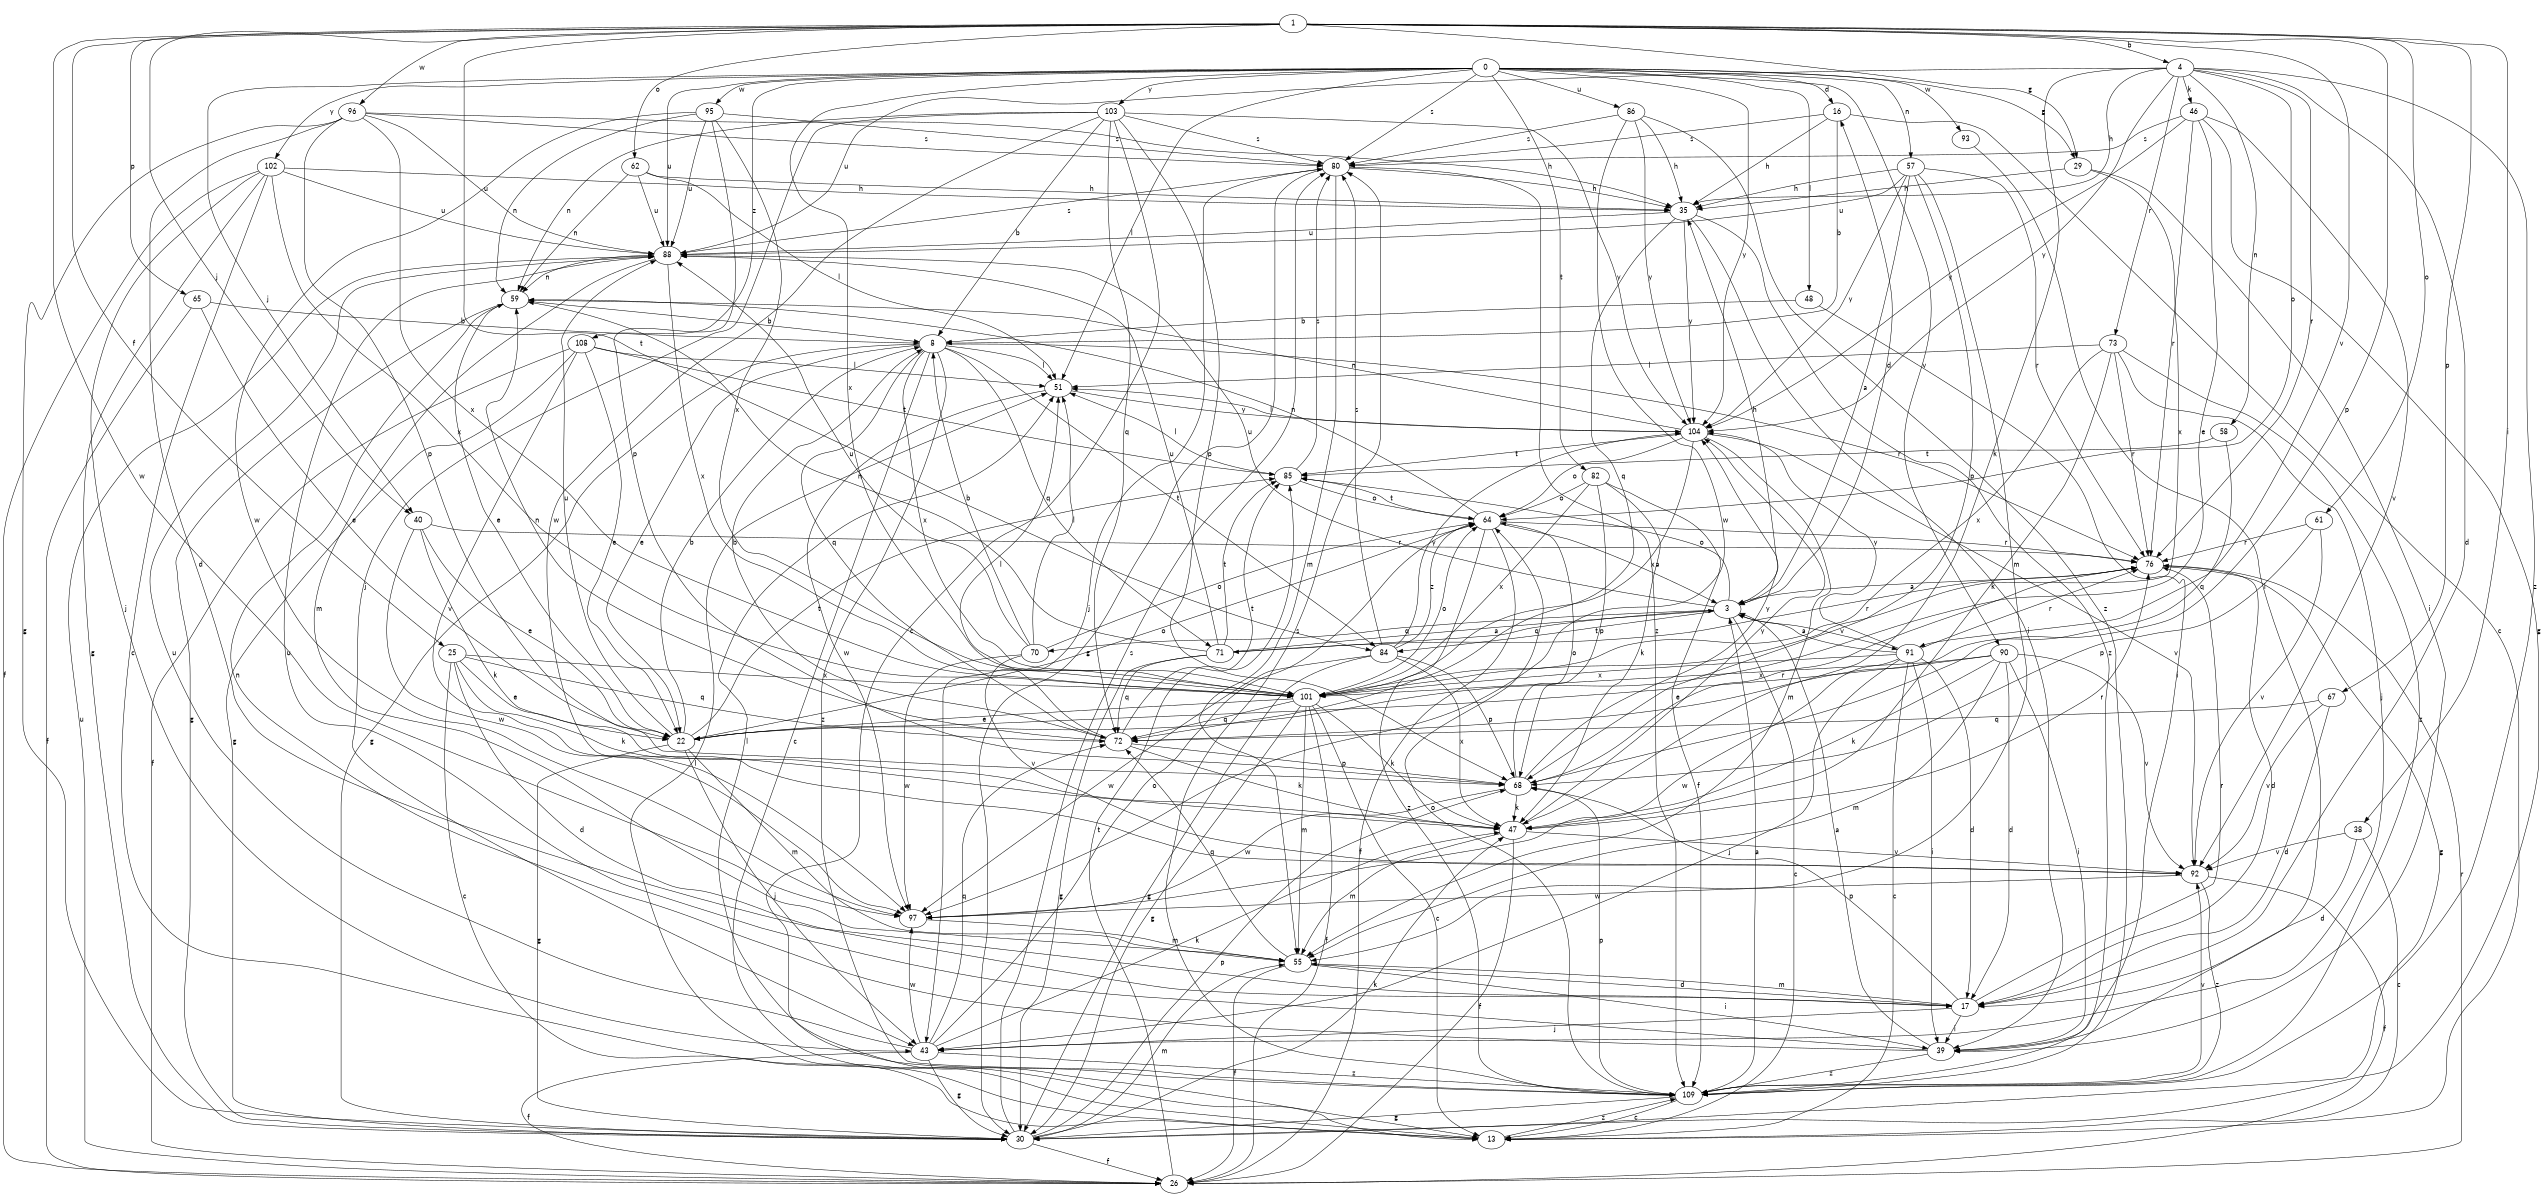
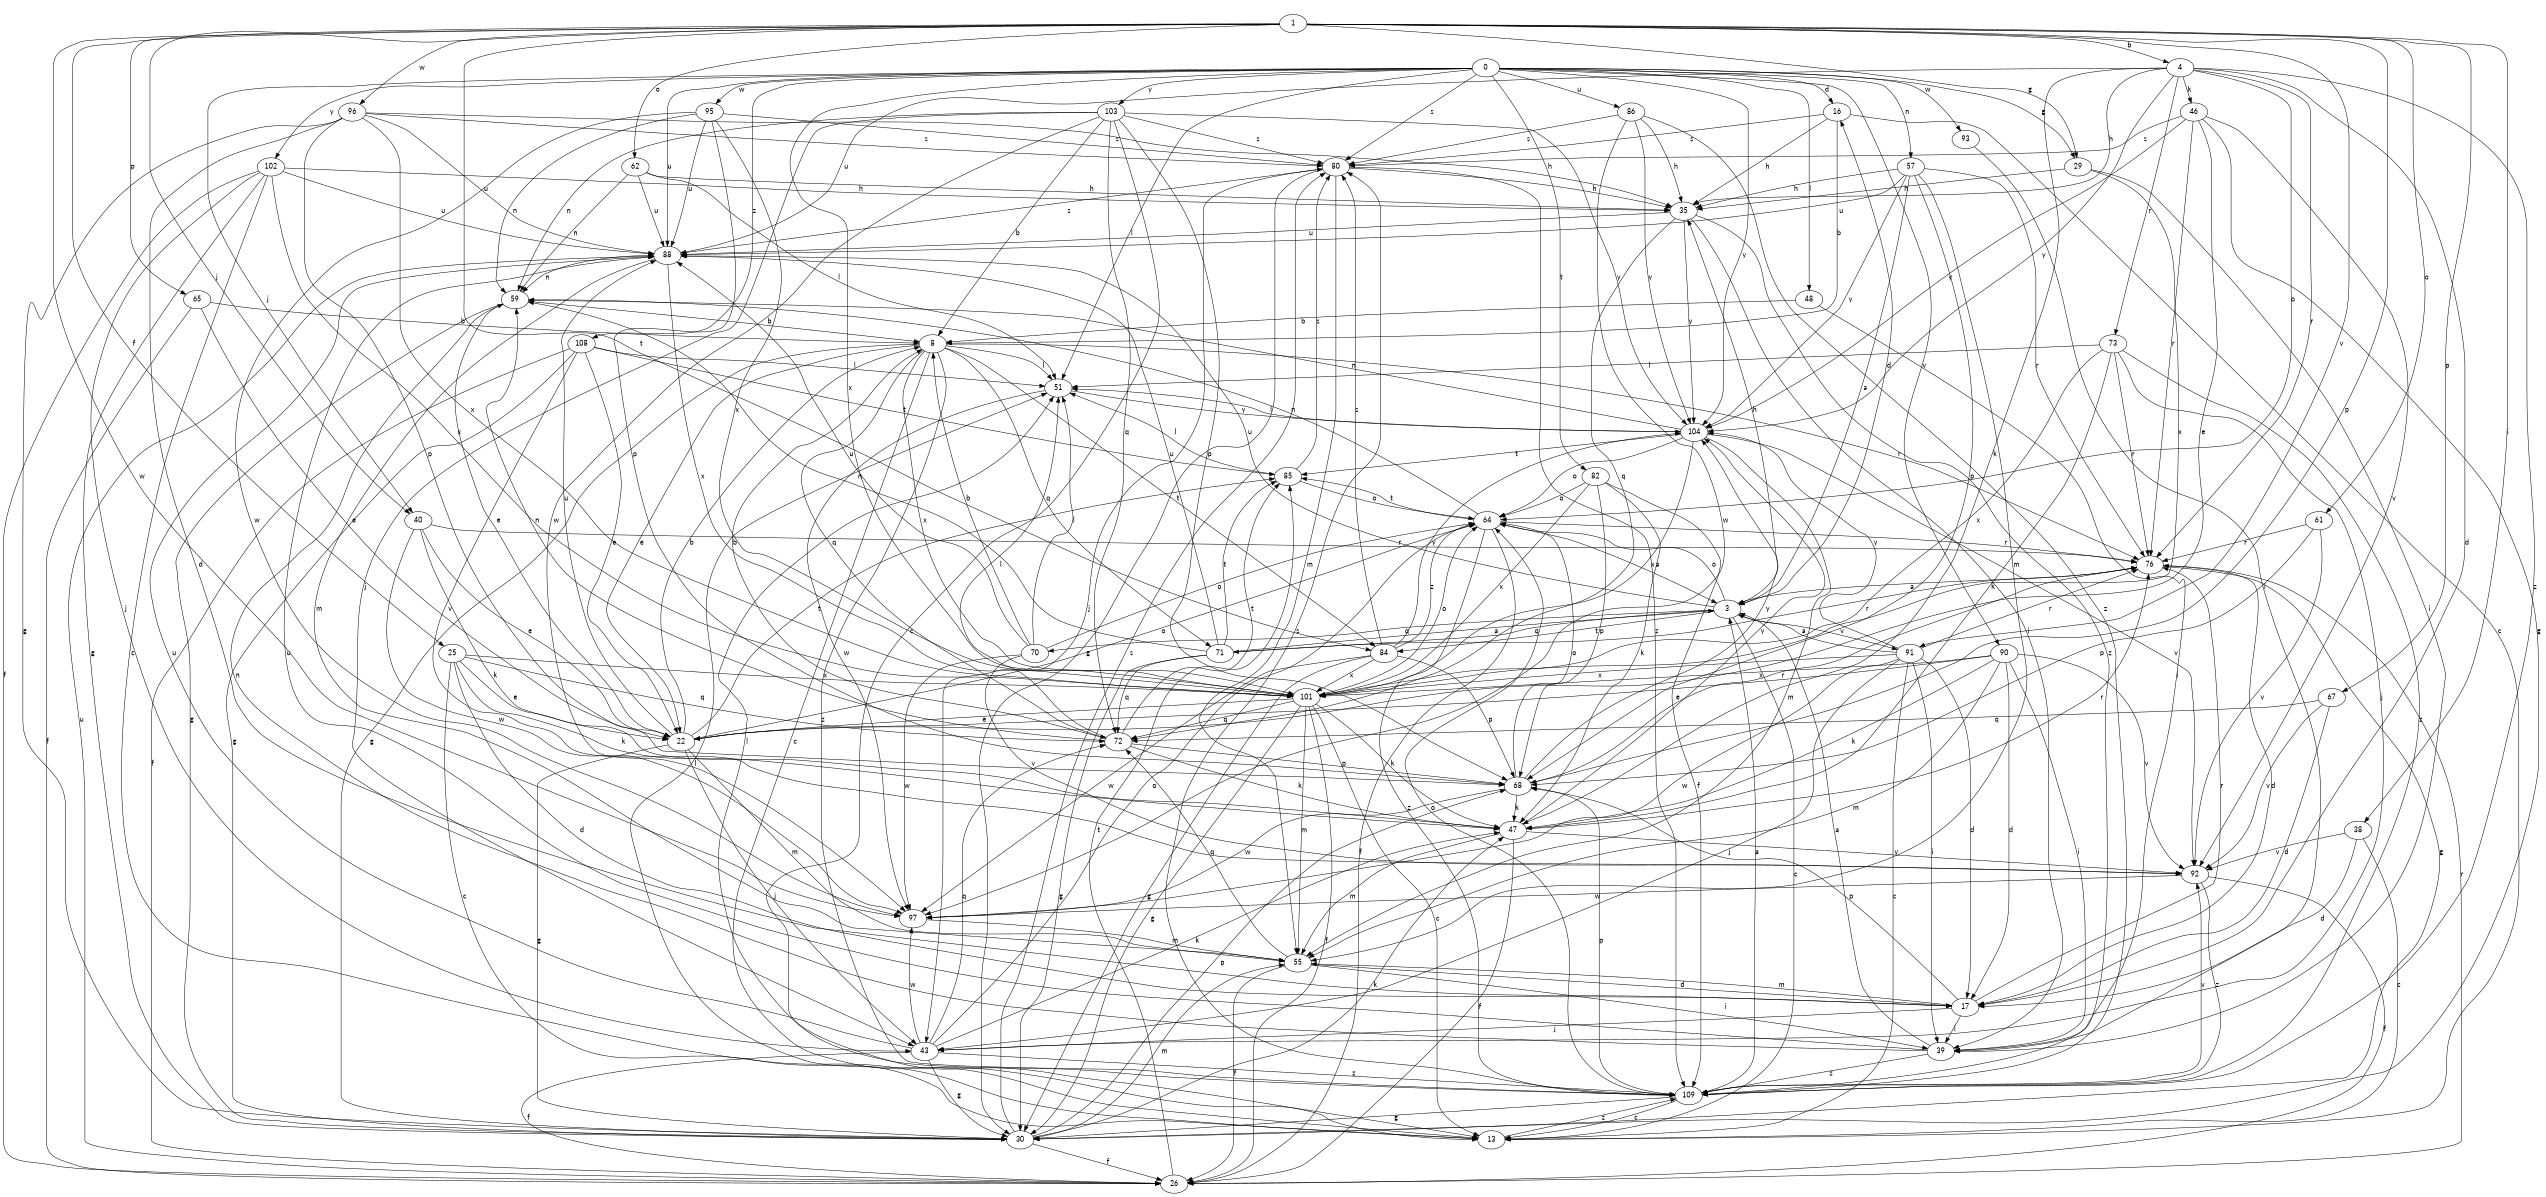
(2224, 432) -> none
(1538, 512) -> (1609, 541)
(1460, 739) -> (1348, 674)
